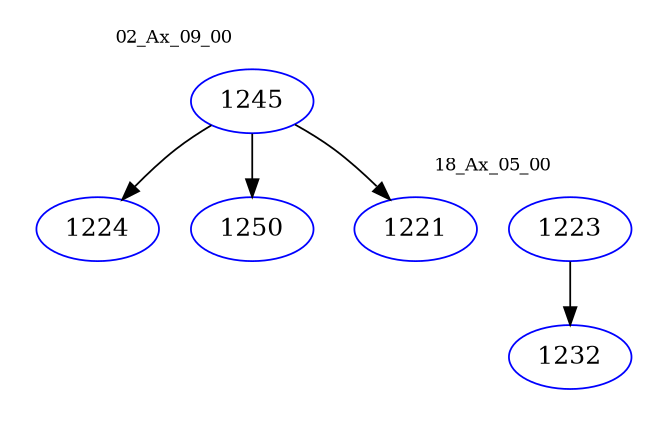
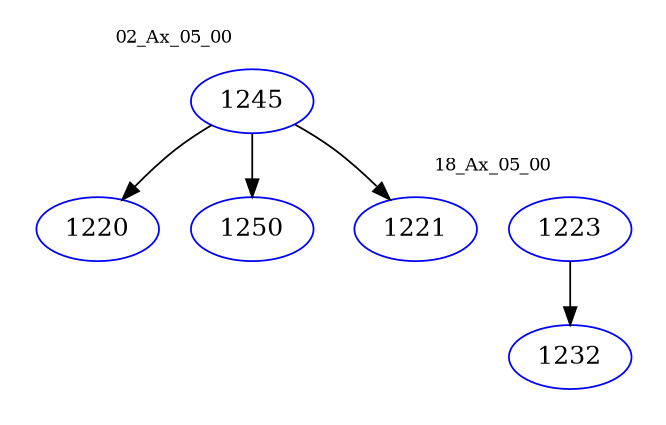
(174, 38) -> (174, 38)
(98, 229) -> (98, 229)
